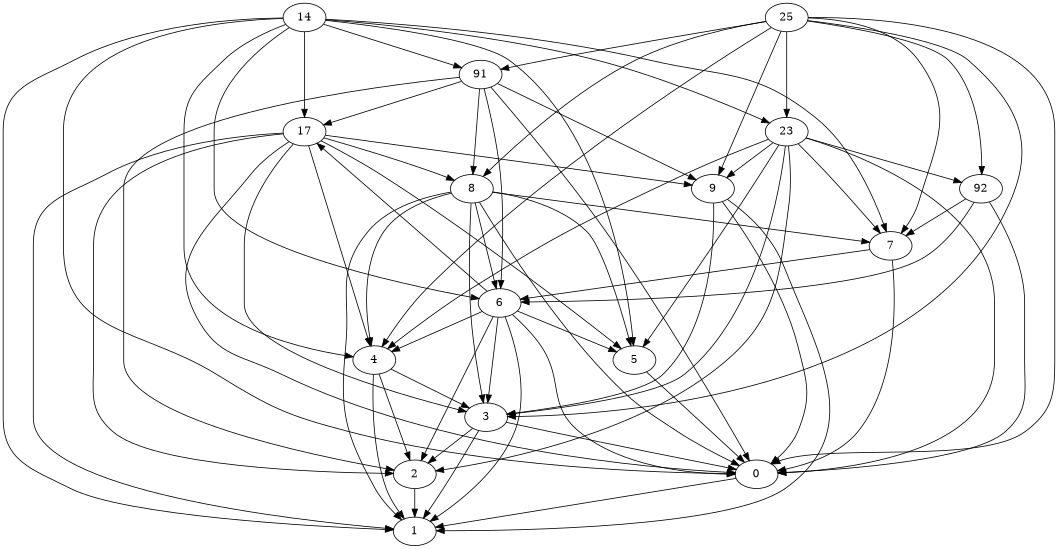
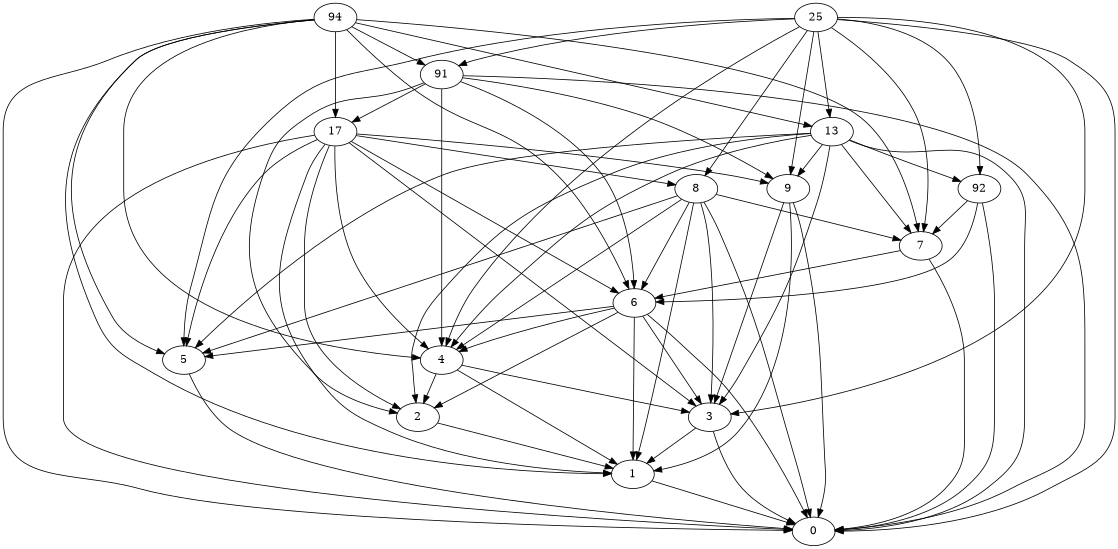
(305, 17) -> (335, 17)
none -> (407, 62)
(477, 128) -> (442, 220)
(787, 132) -> (832, 132)
(405, 220) -> (482, 215)
(454, 443) -> none
(590, 502) -> (719, 502)
